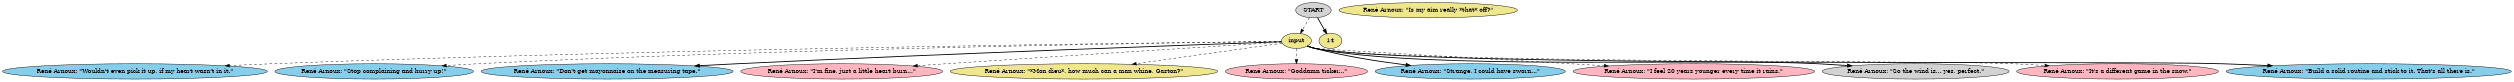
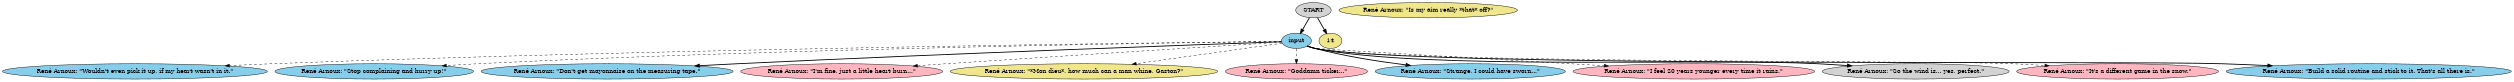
(1306, 24) -> (1306, 24)
(1296, 41) -> (1296, 41)
